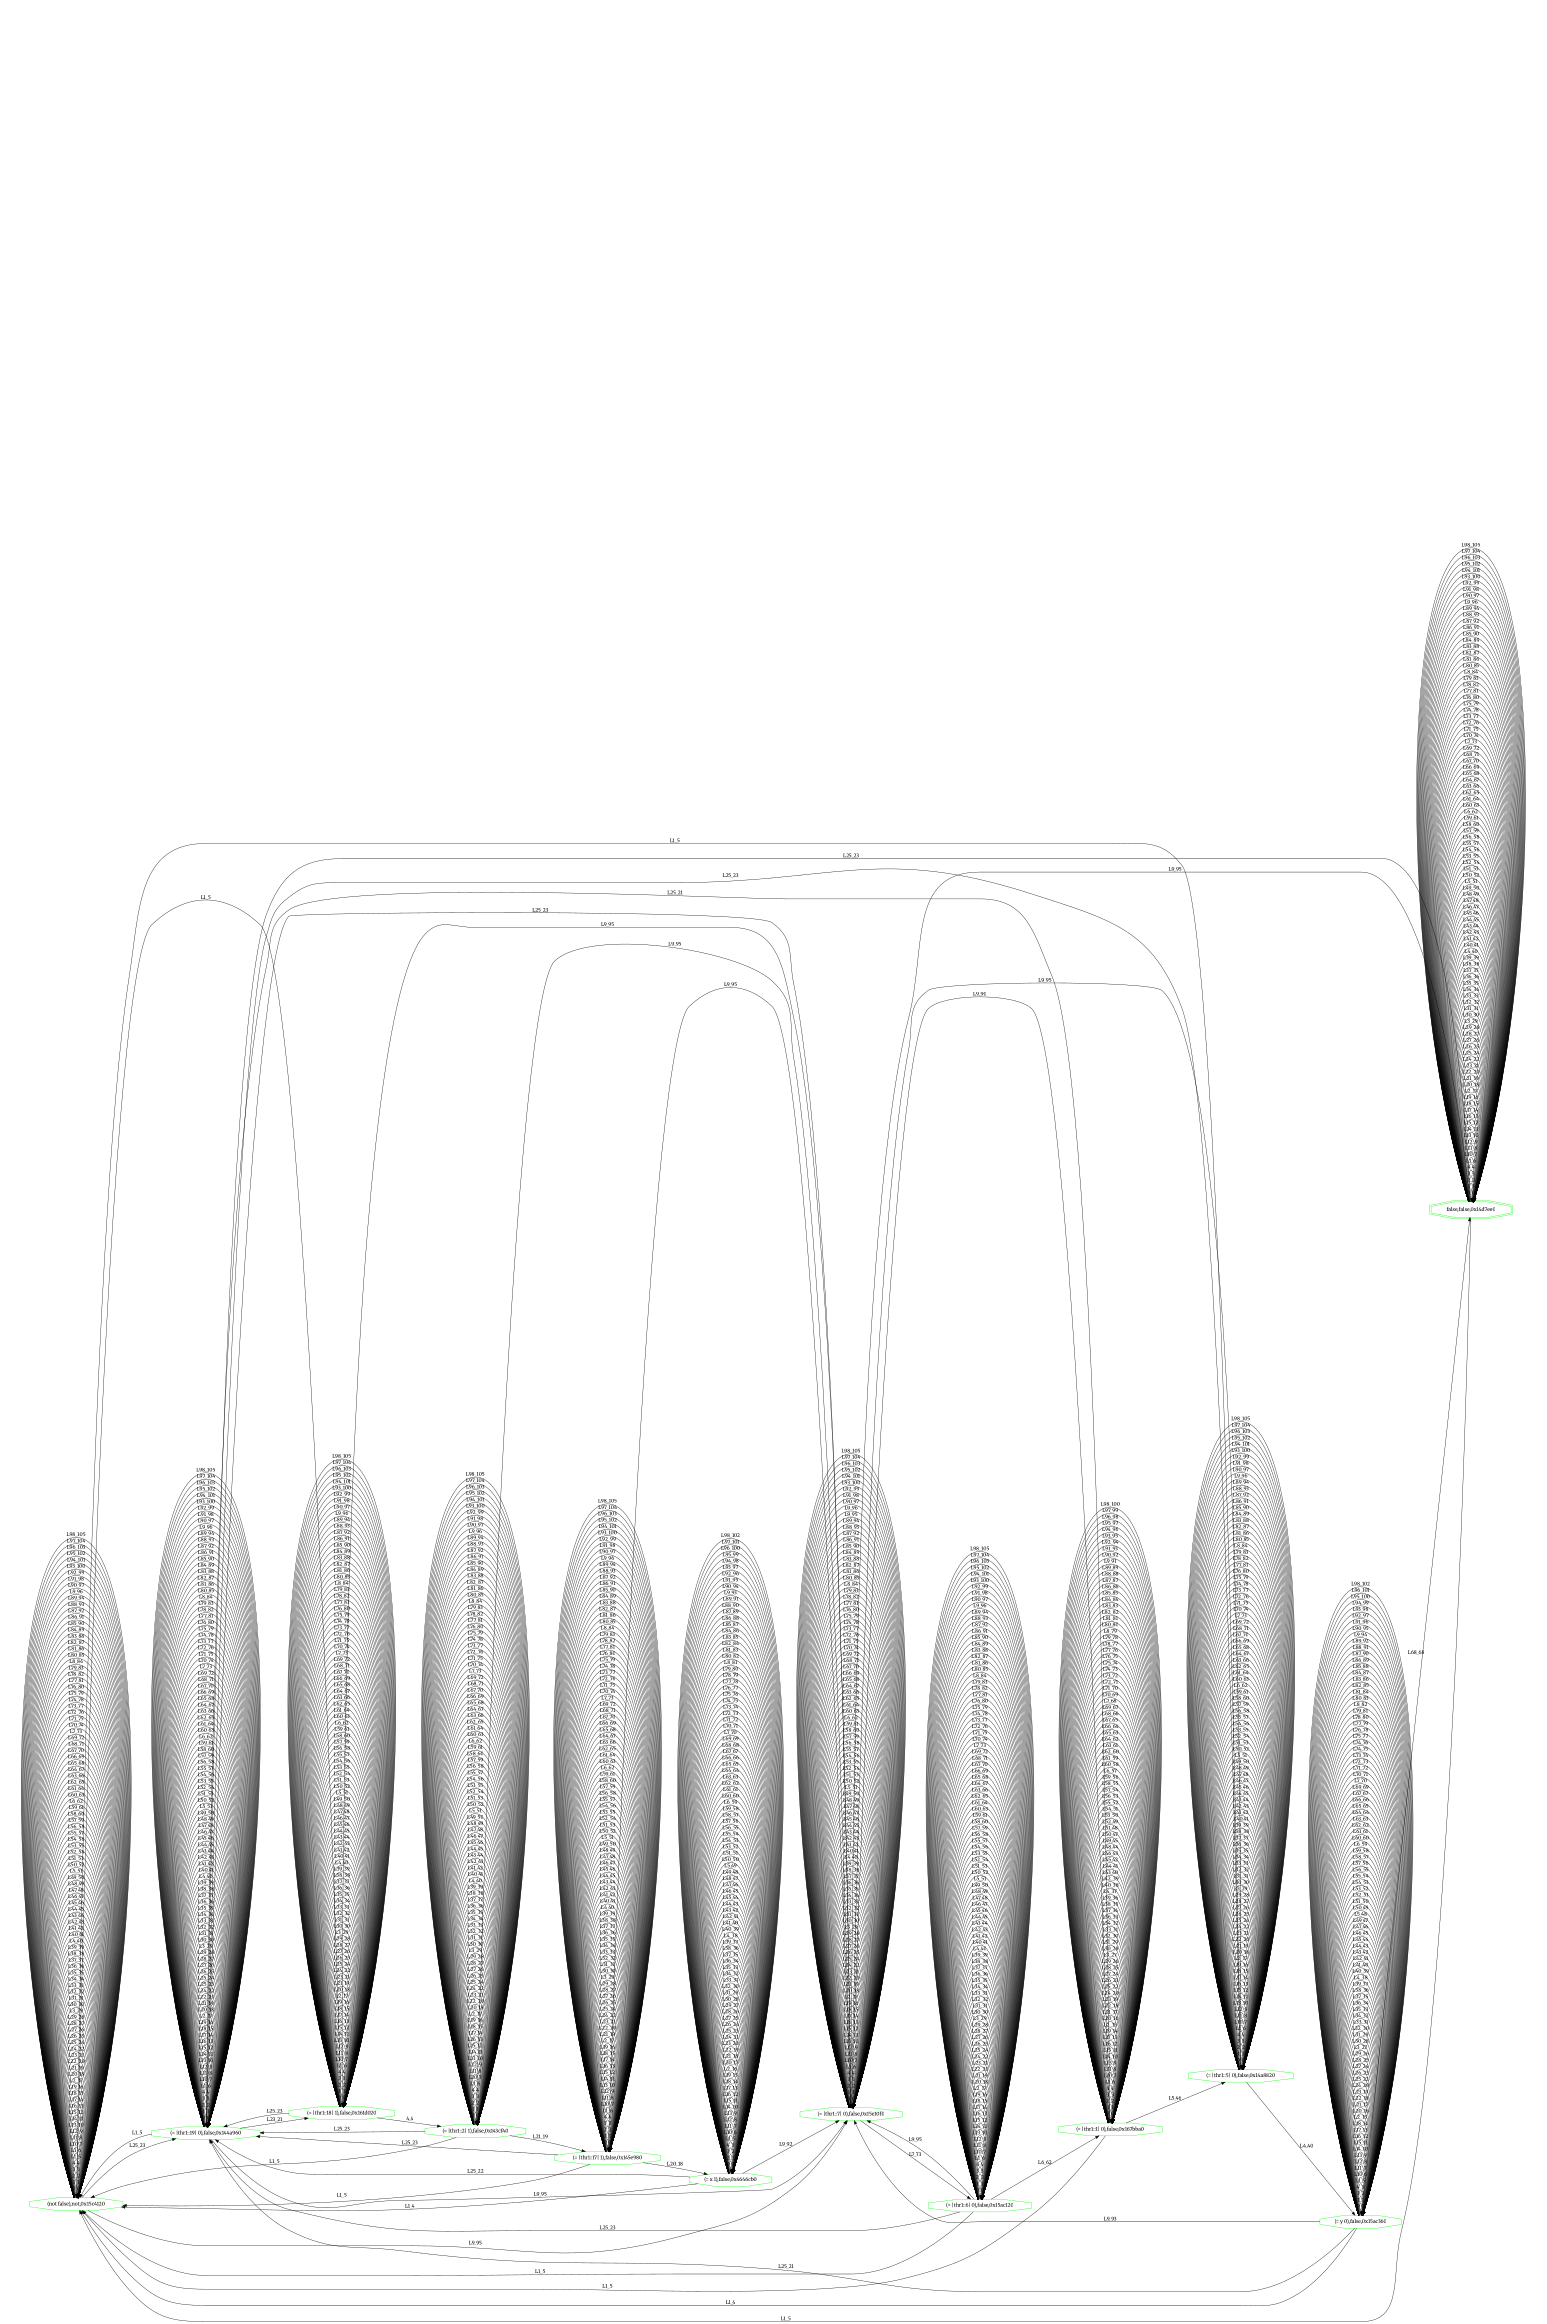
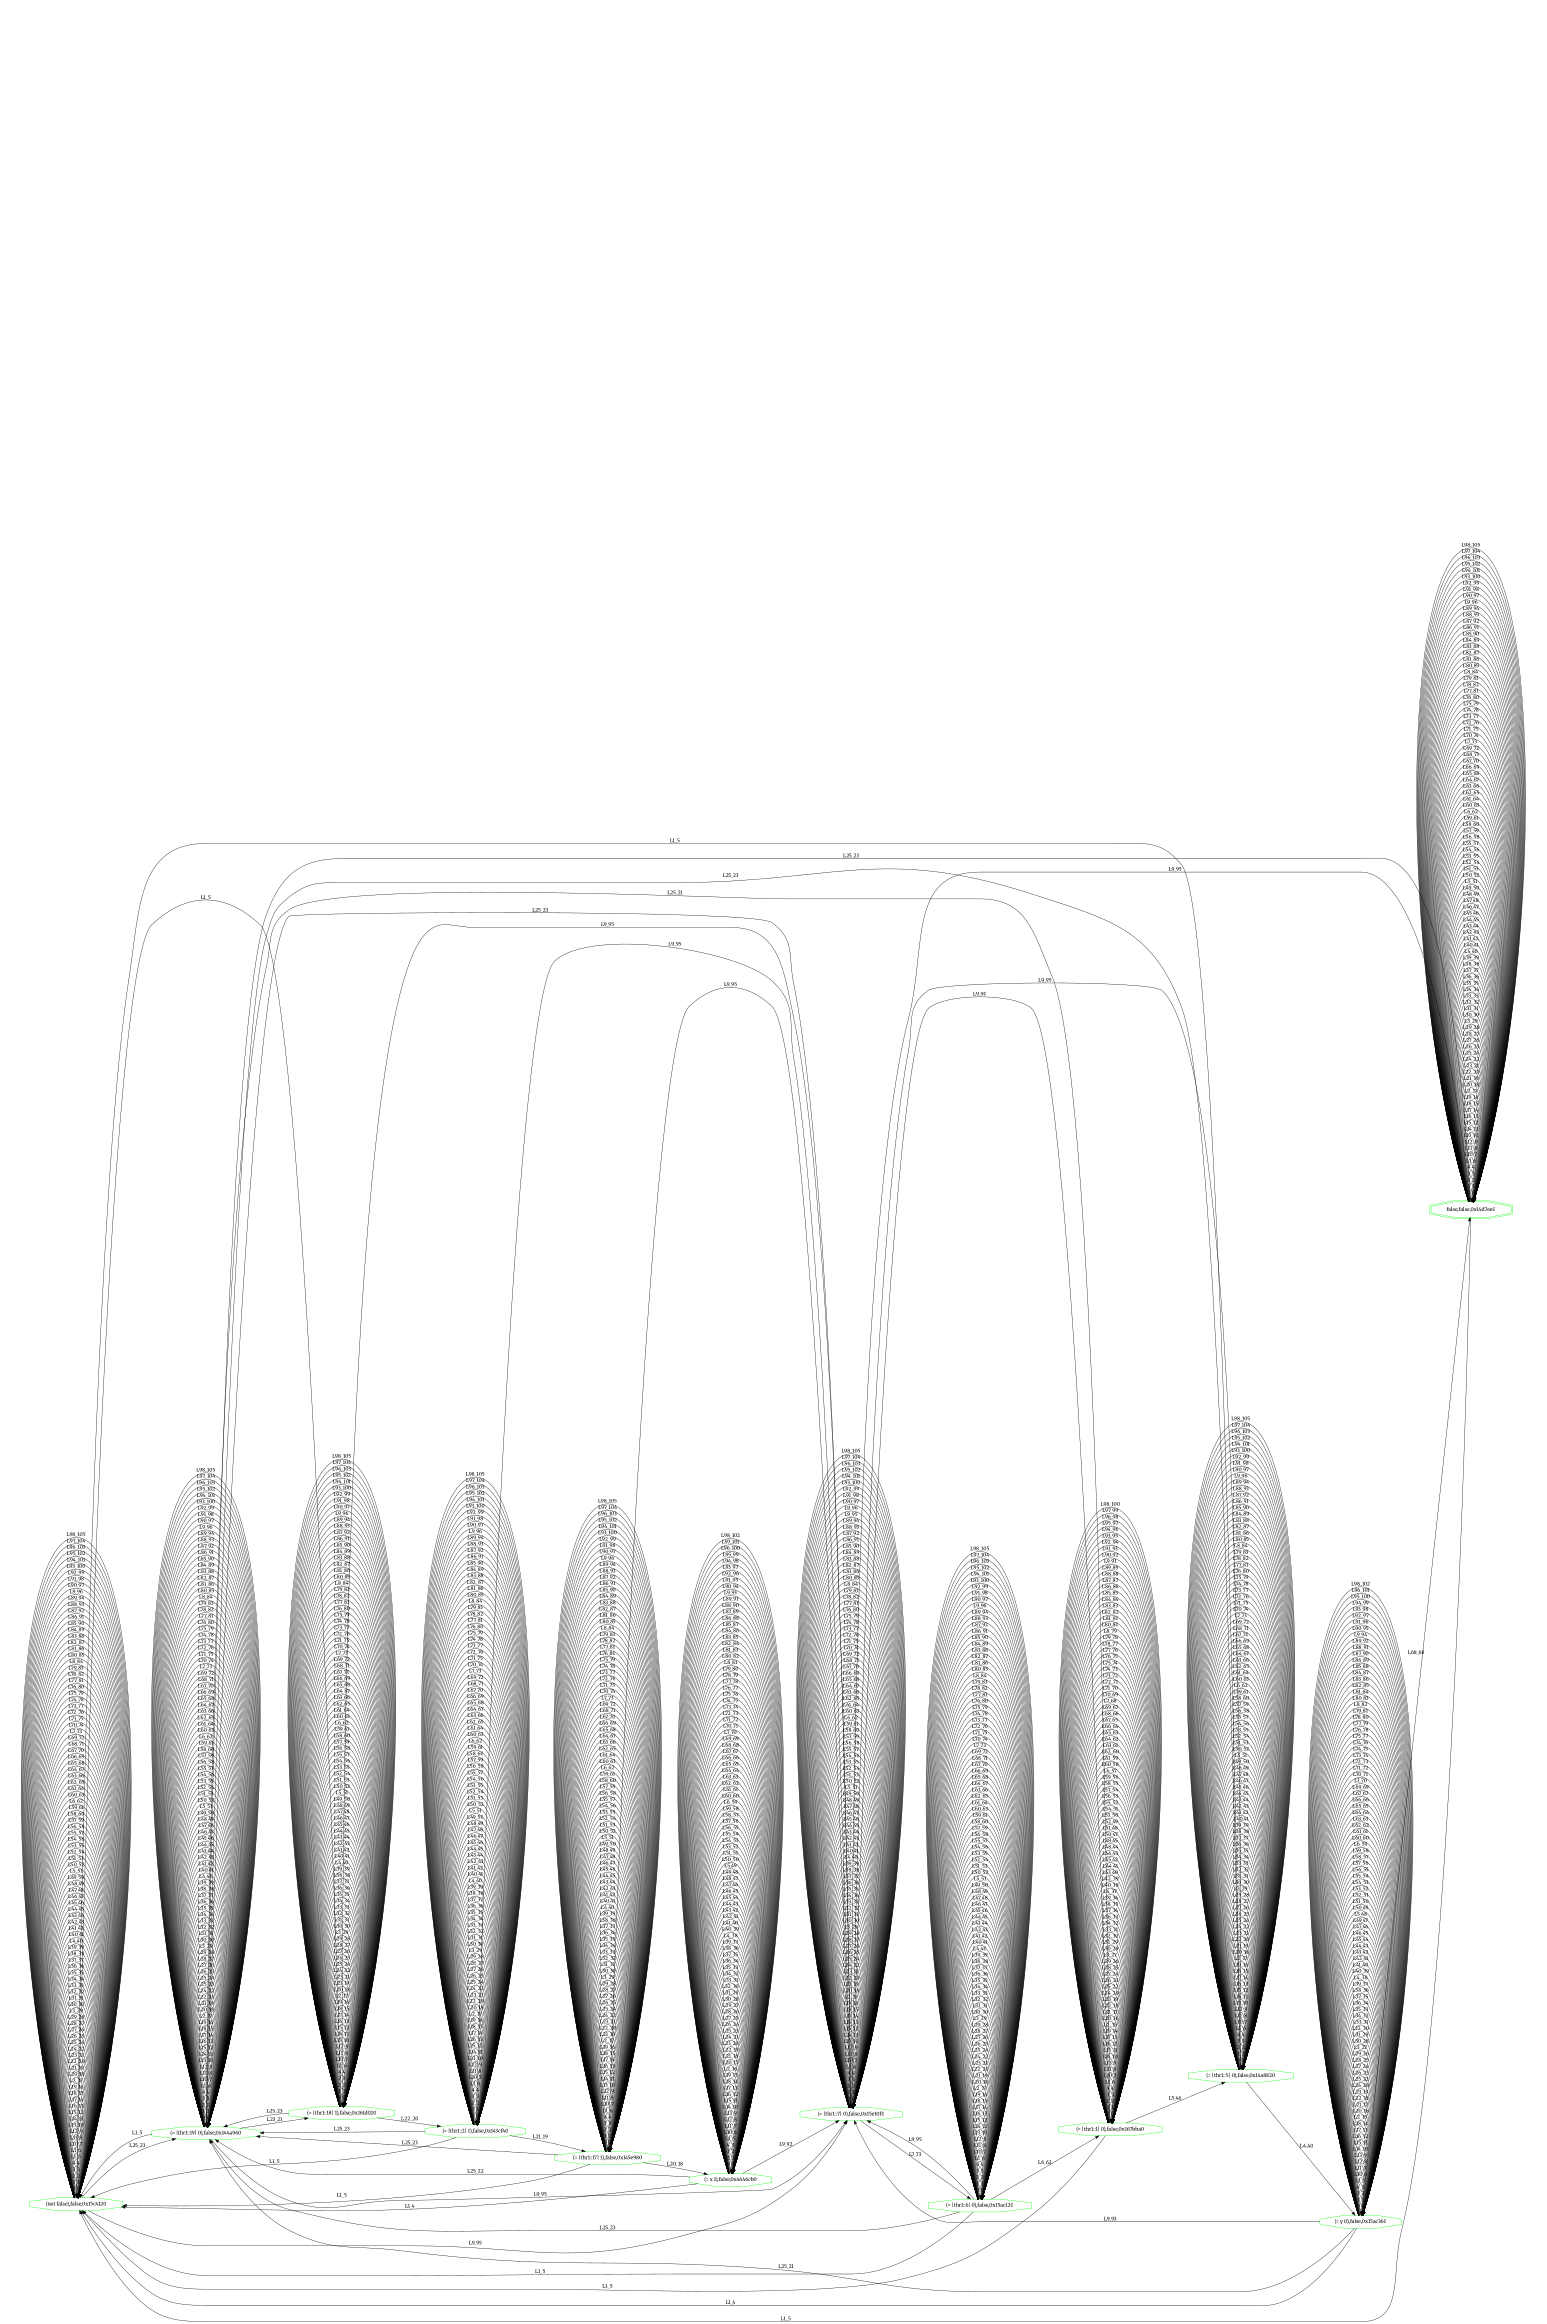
(410, 2119) -> (410, 2119)
(76, 2204) -> (76, 2204)
